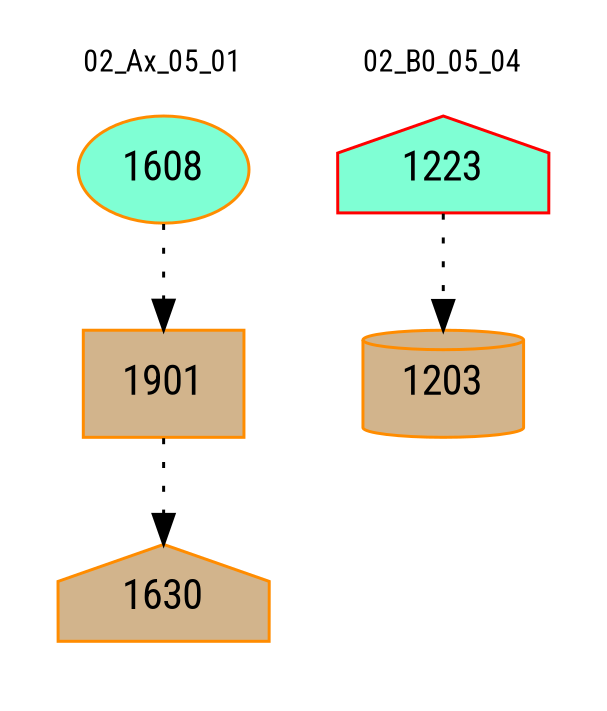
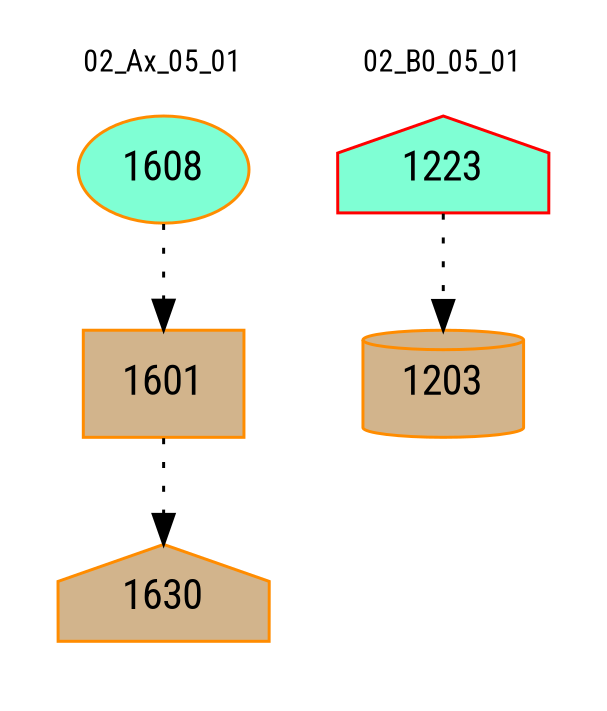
(443, 64) -> (443, 64)
(164, 384) -> (164, 384)
